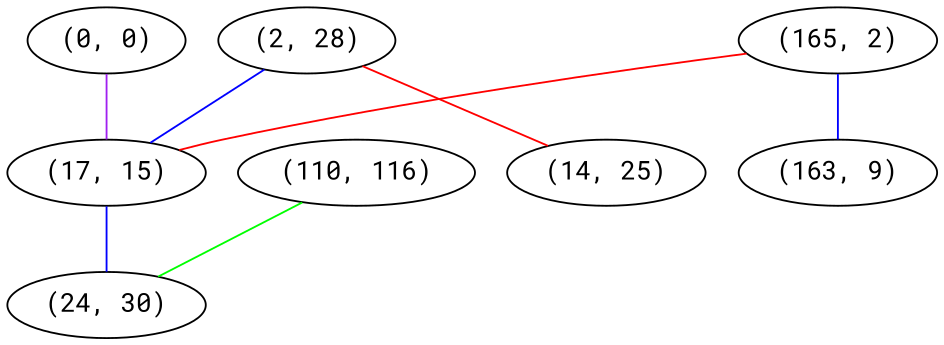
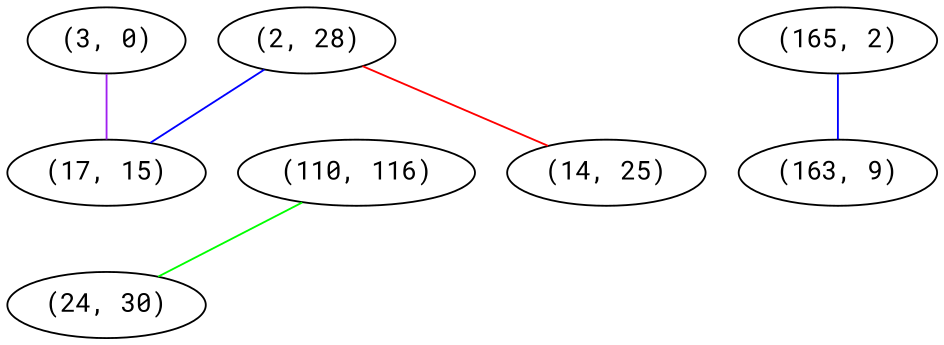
(107, 40) -> (107, 40)
(462, 95) -> none
(107, 239) -> none
